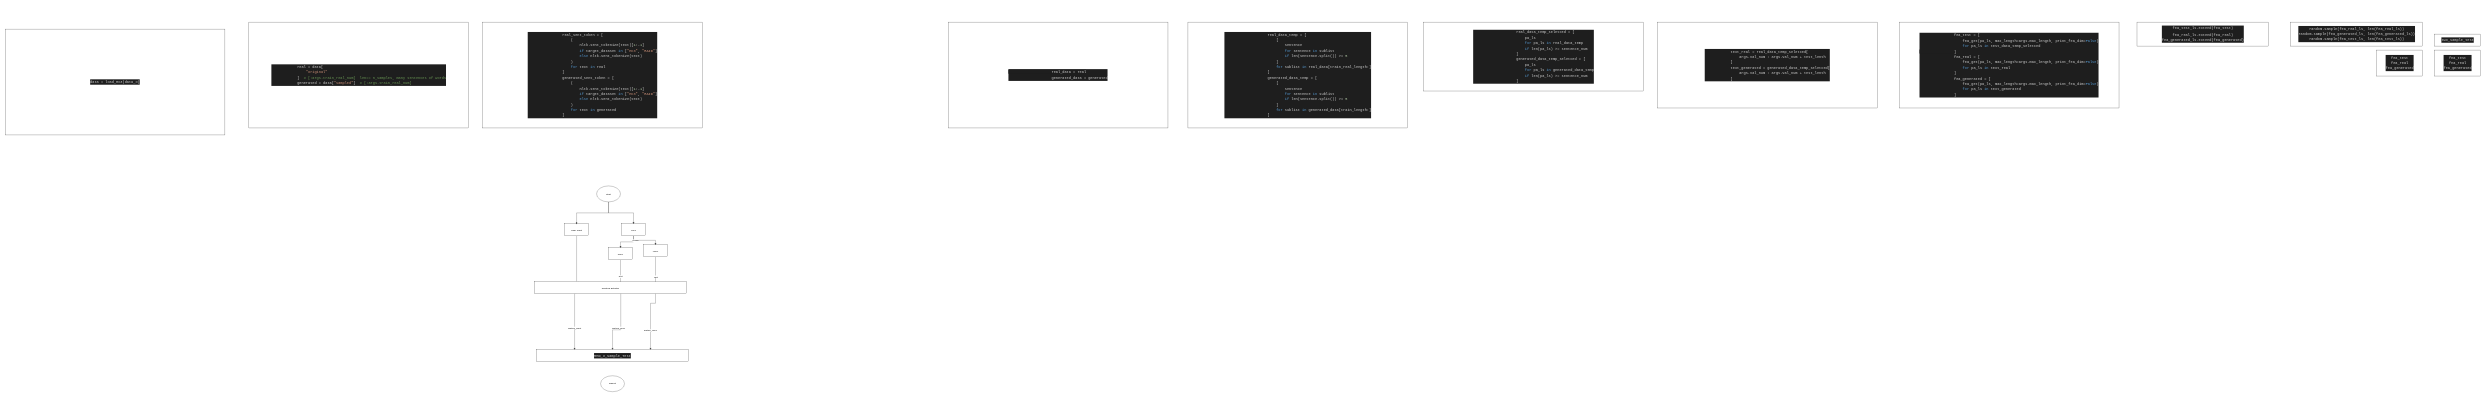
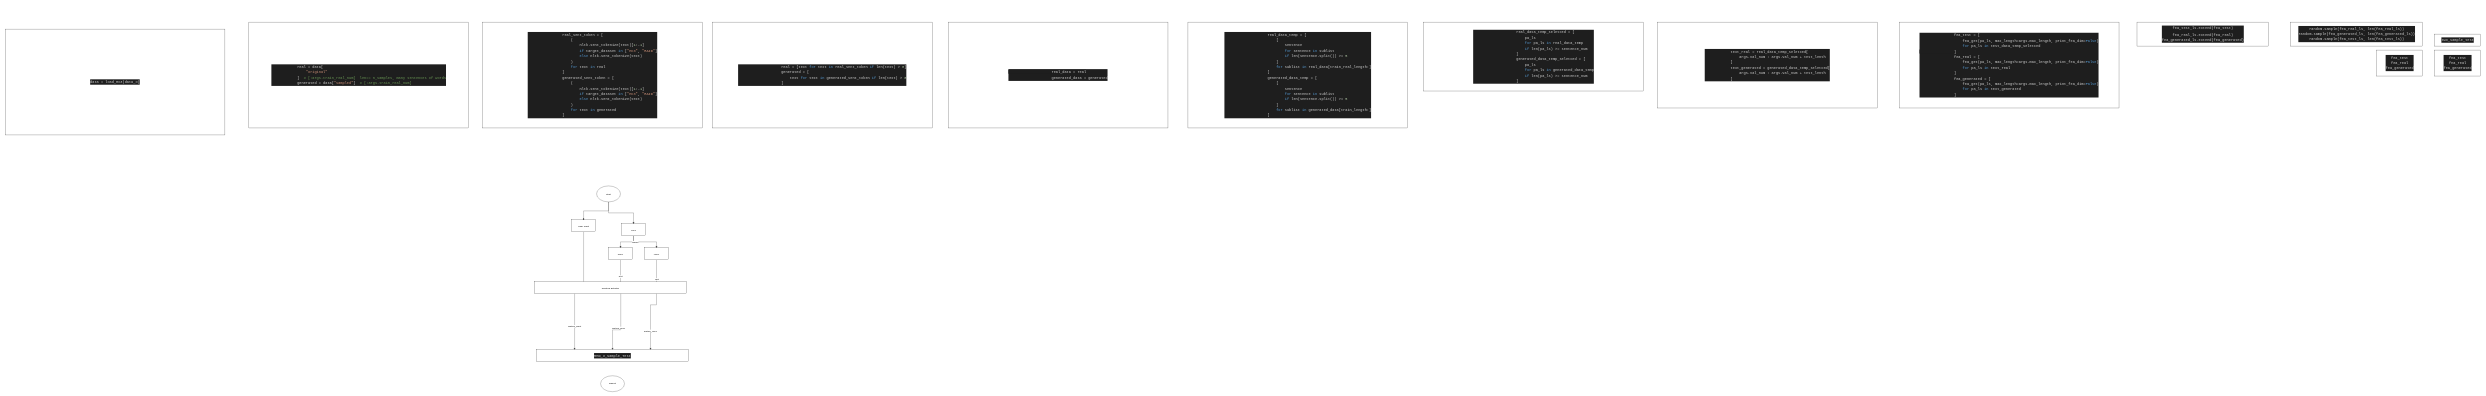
none -> (822, 75)
(576, 230) -> (583, 226)
(655, 251) -> (656, 254)
